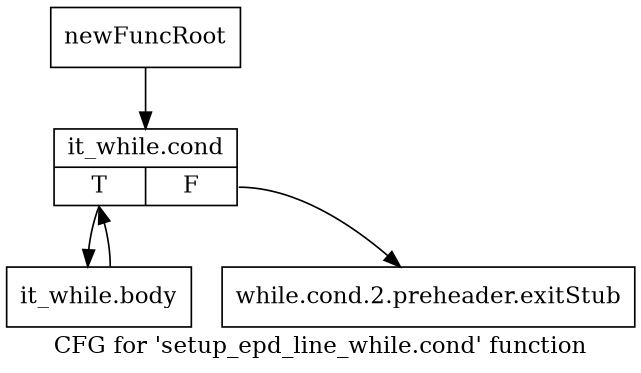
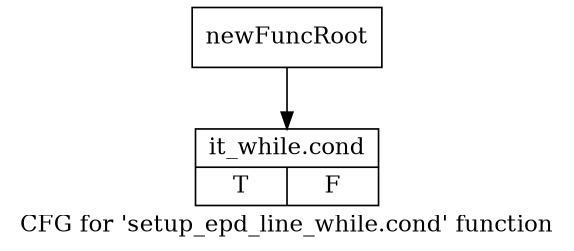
(99, 297) -> none
(428, 297) -> none
